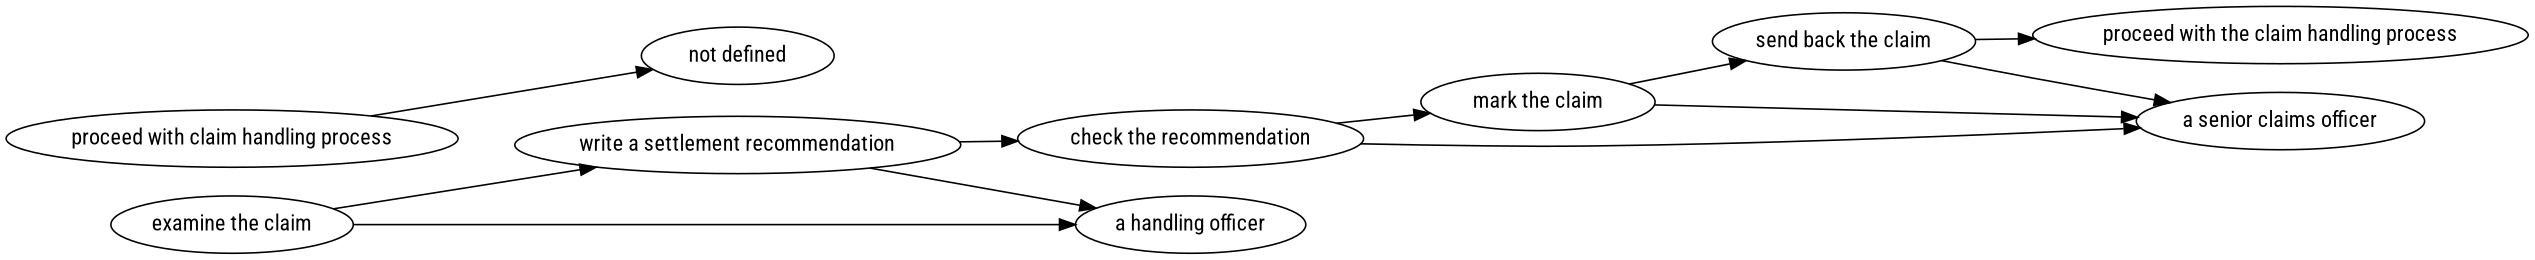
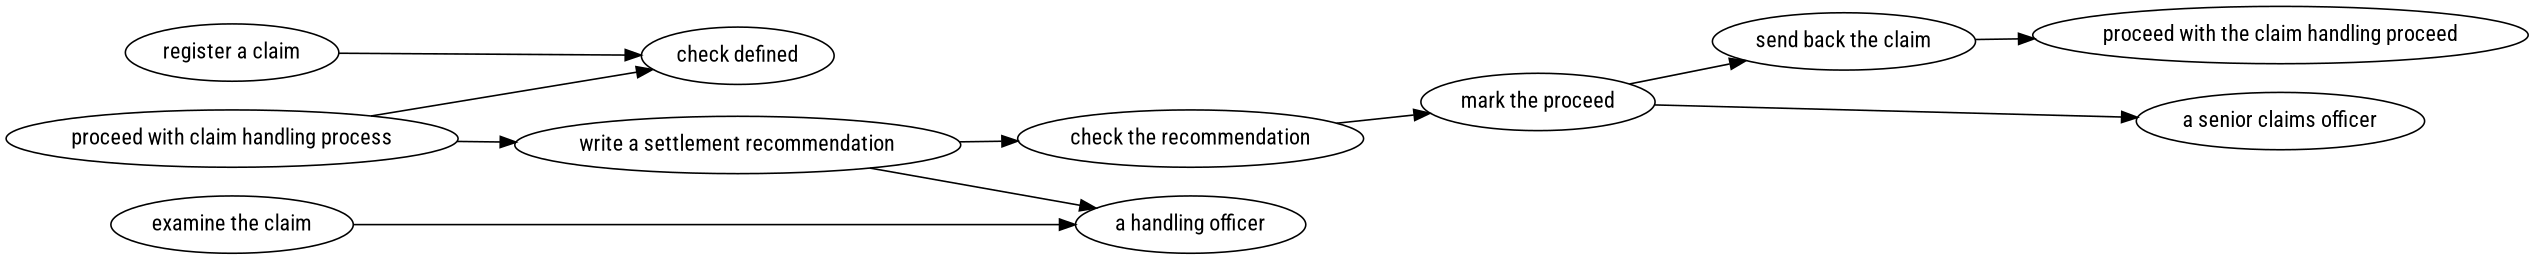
(2280, 35) -> (2280, 35)
none -> (232, 53)
(738, 56) -> (738, 56)
(2048, 81) -> none
(1538, 102) -> (1538, 102)
(1742, 143) -> none
(457, 189) -> (479, 142)
